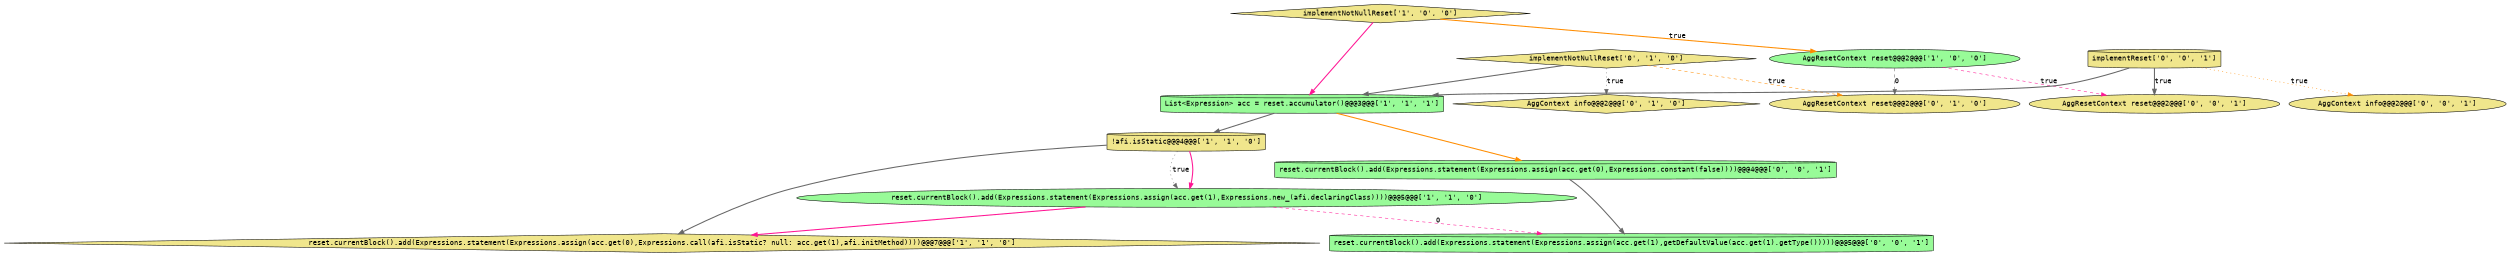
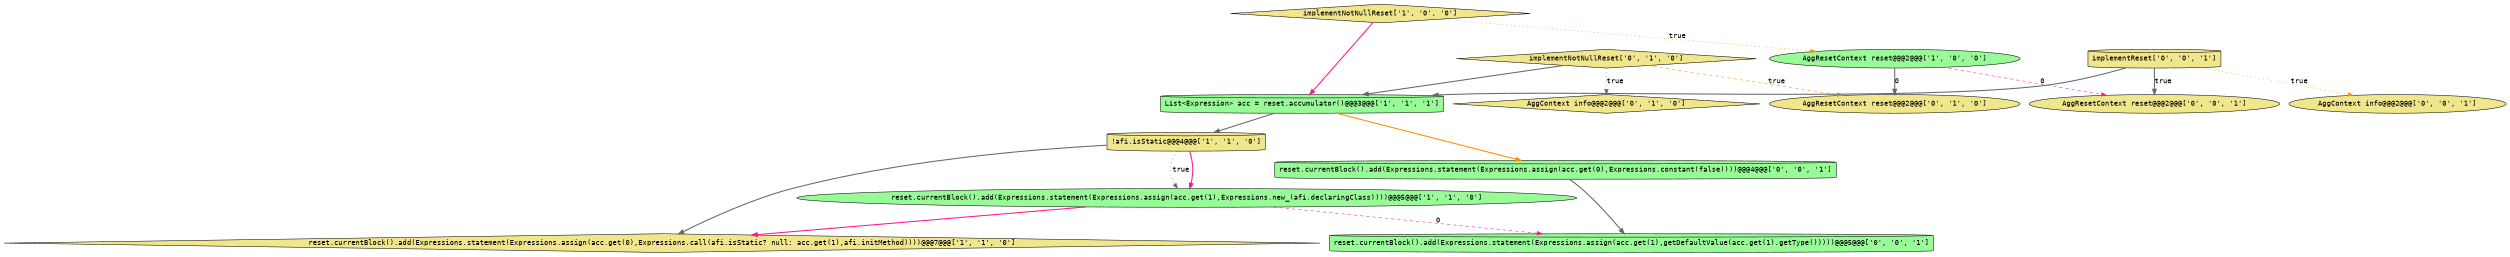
(1625, 35) -> (1625, 35)
(1895, 79) -> (1895, 79)
(2049, 81) -> (2043, 81)
